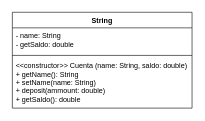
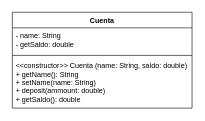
(102, 20) -> (102, 20)
